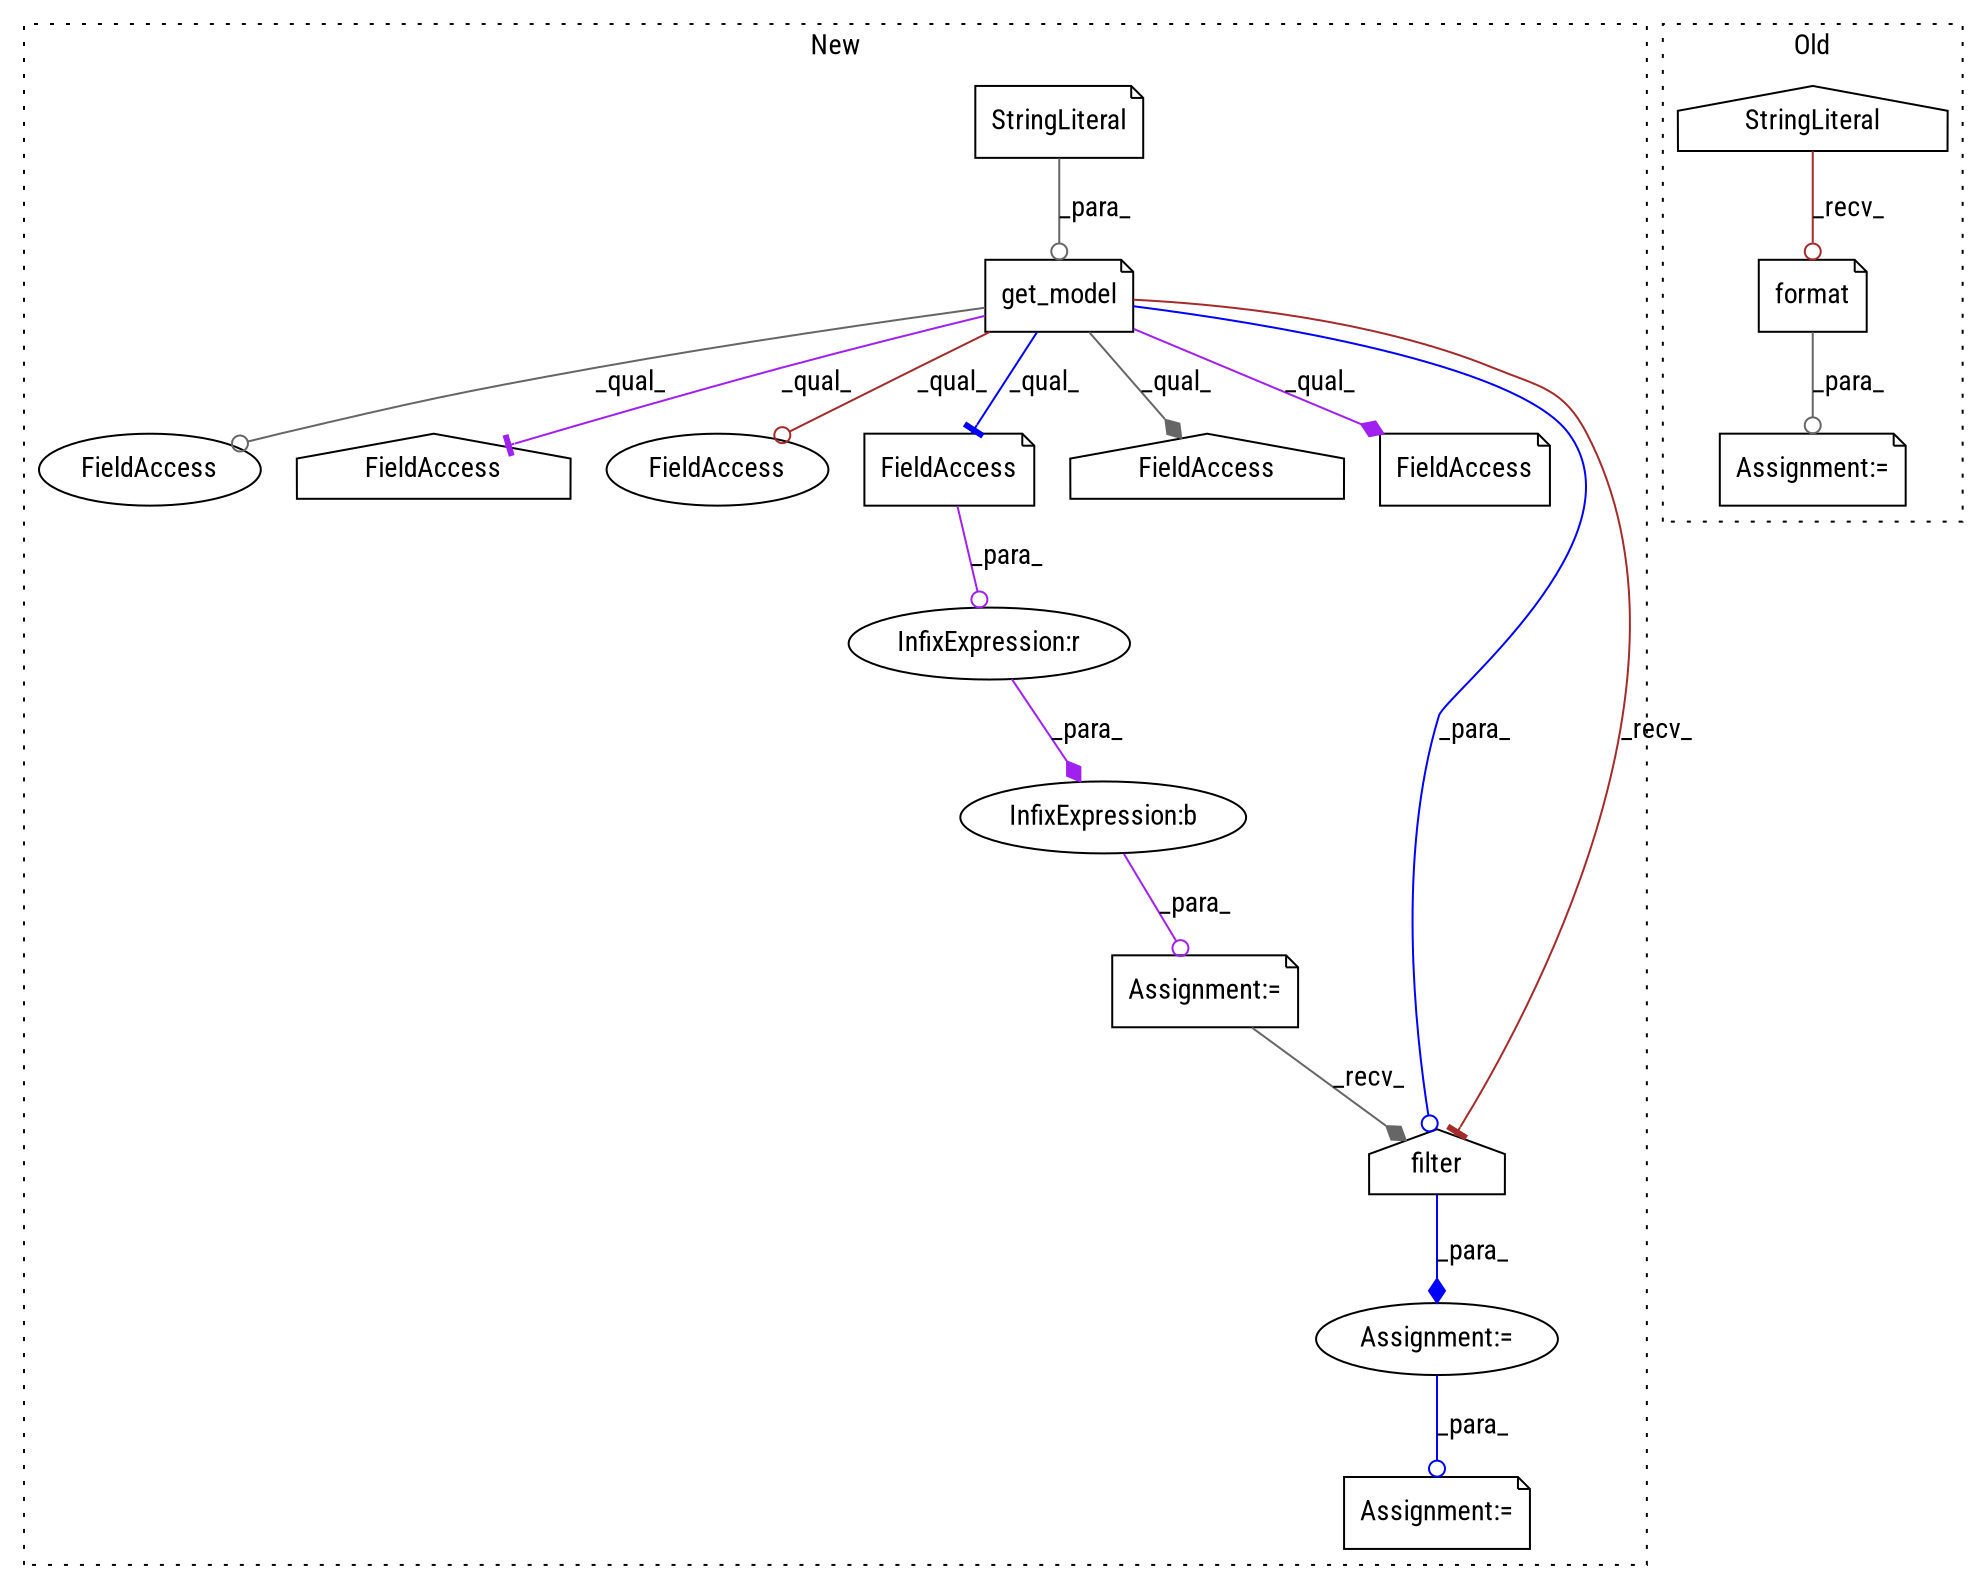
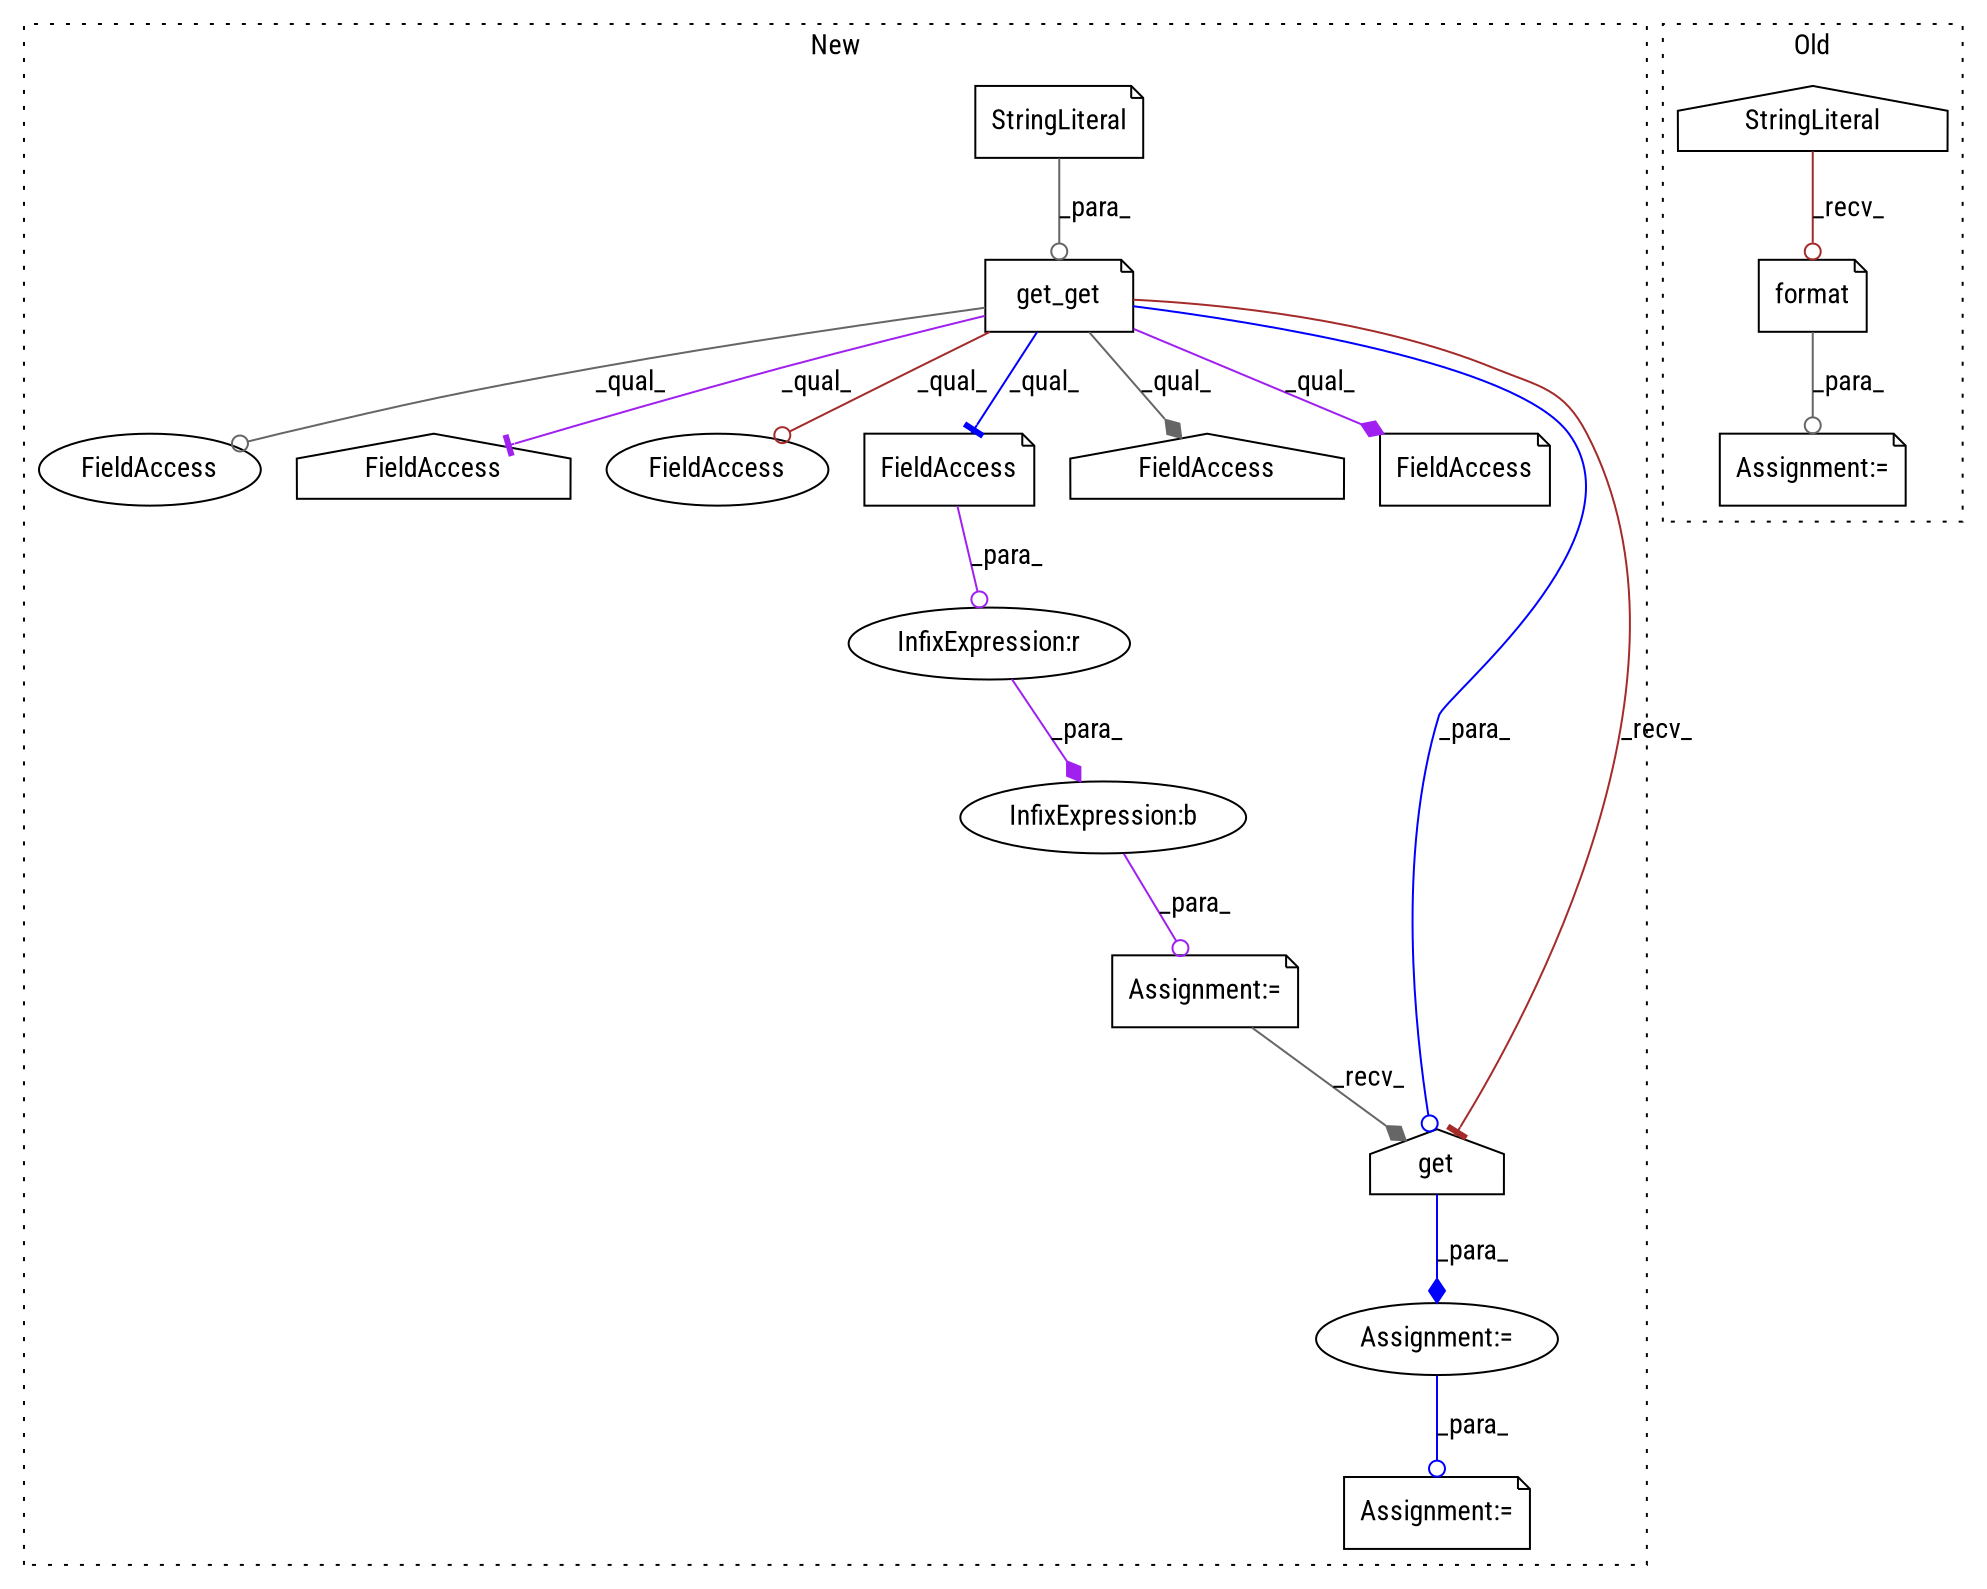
(1059, 296) -> (1059, 296)
(1437, 1165) -> (1437, 1165)
